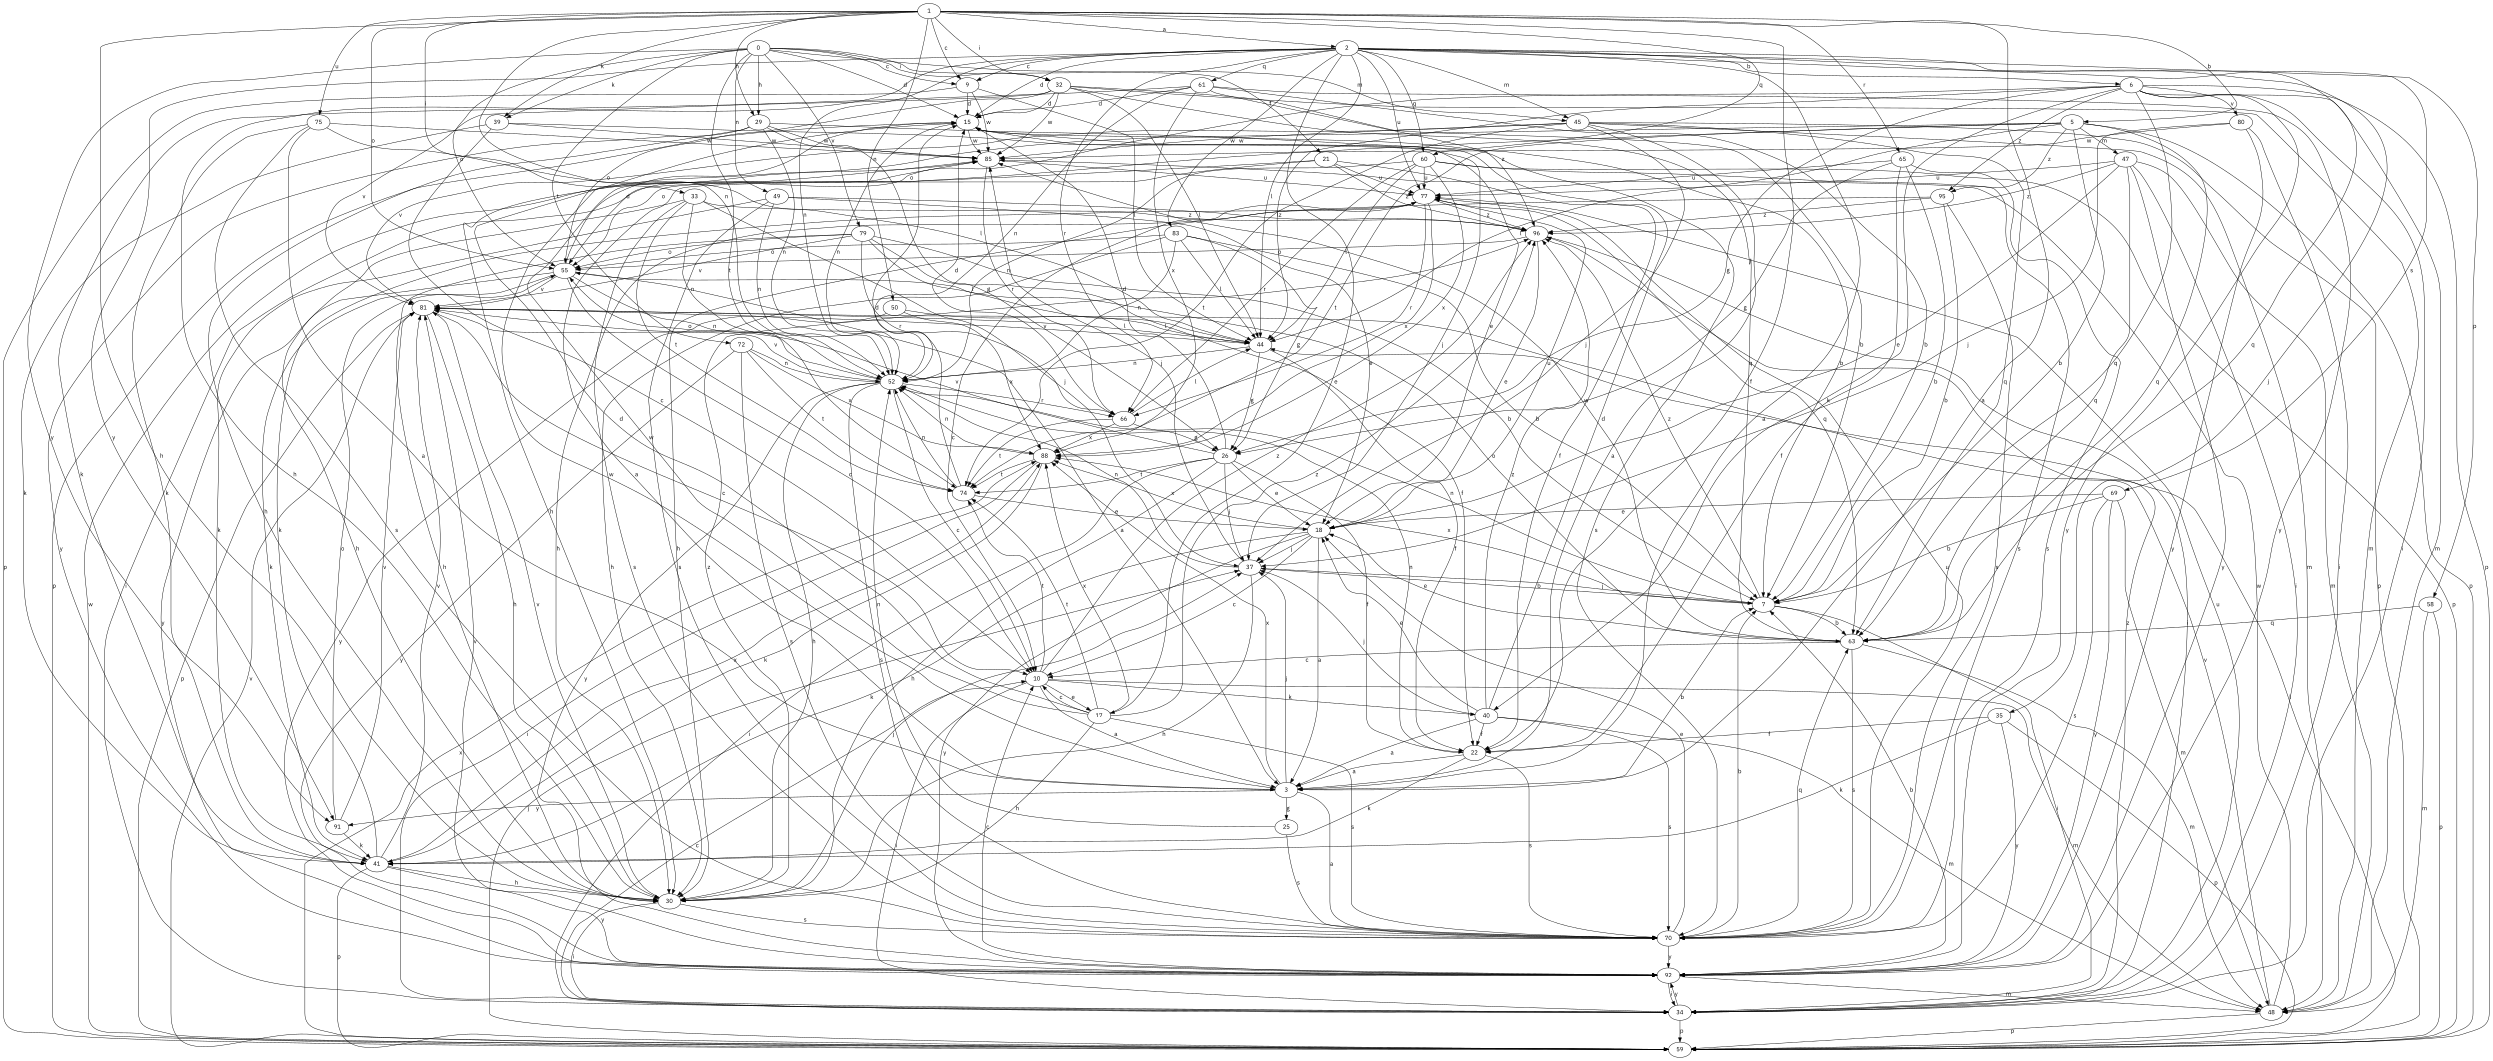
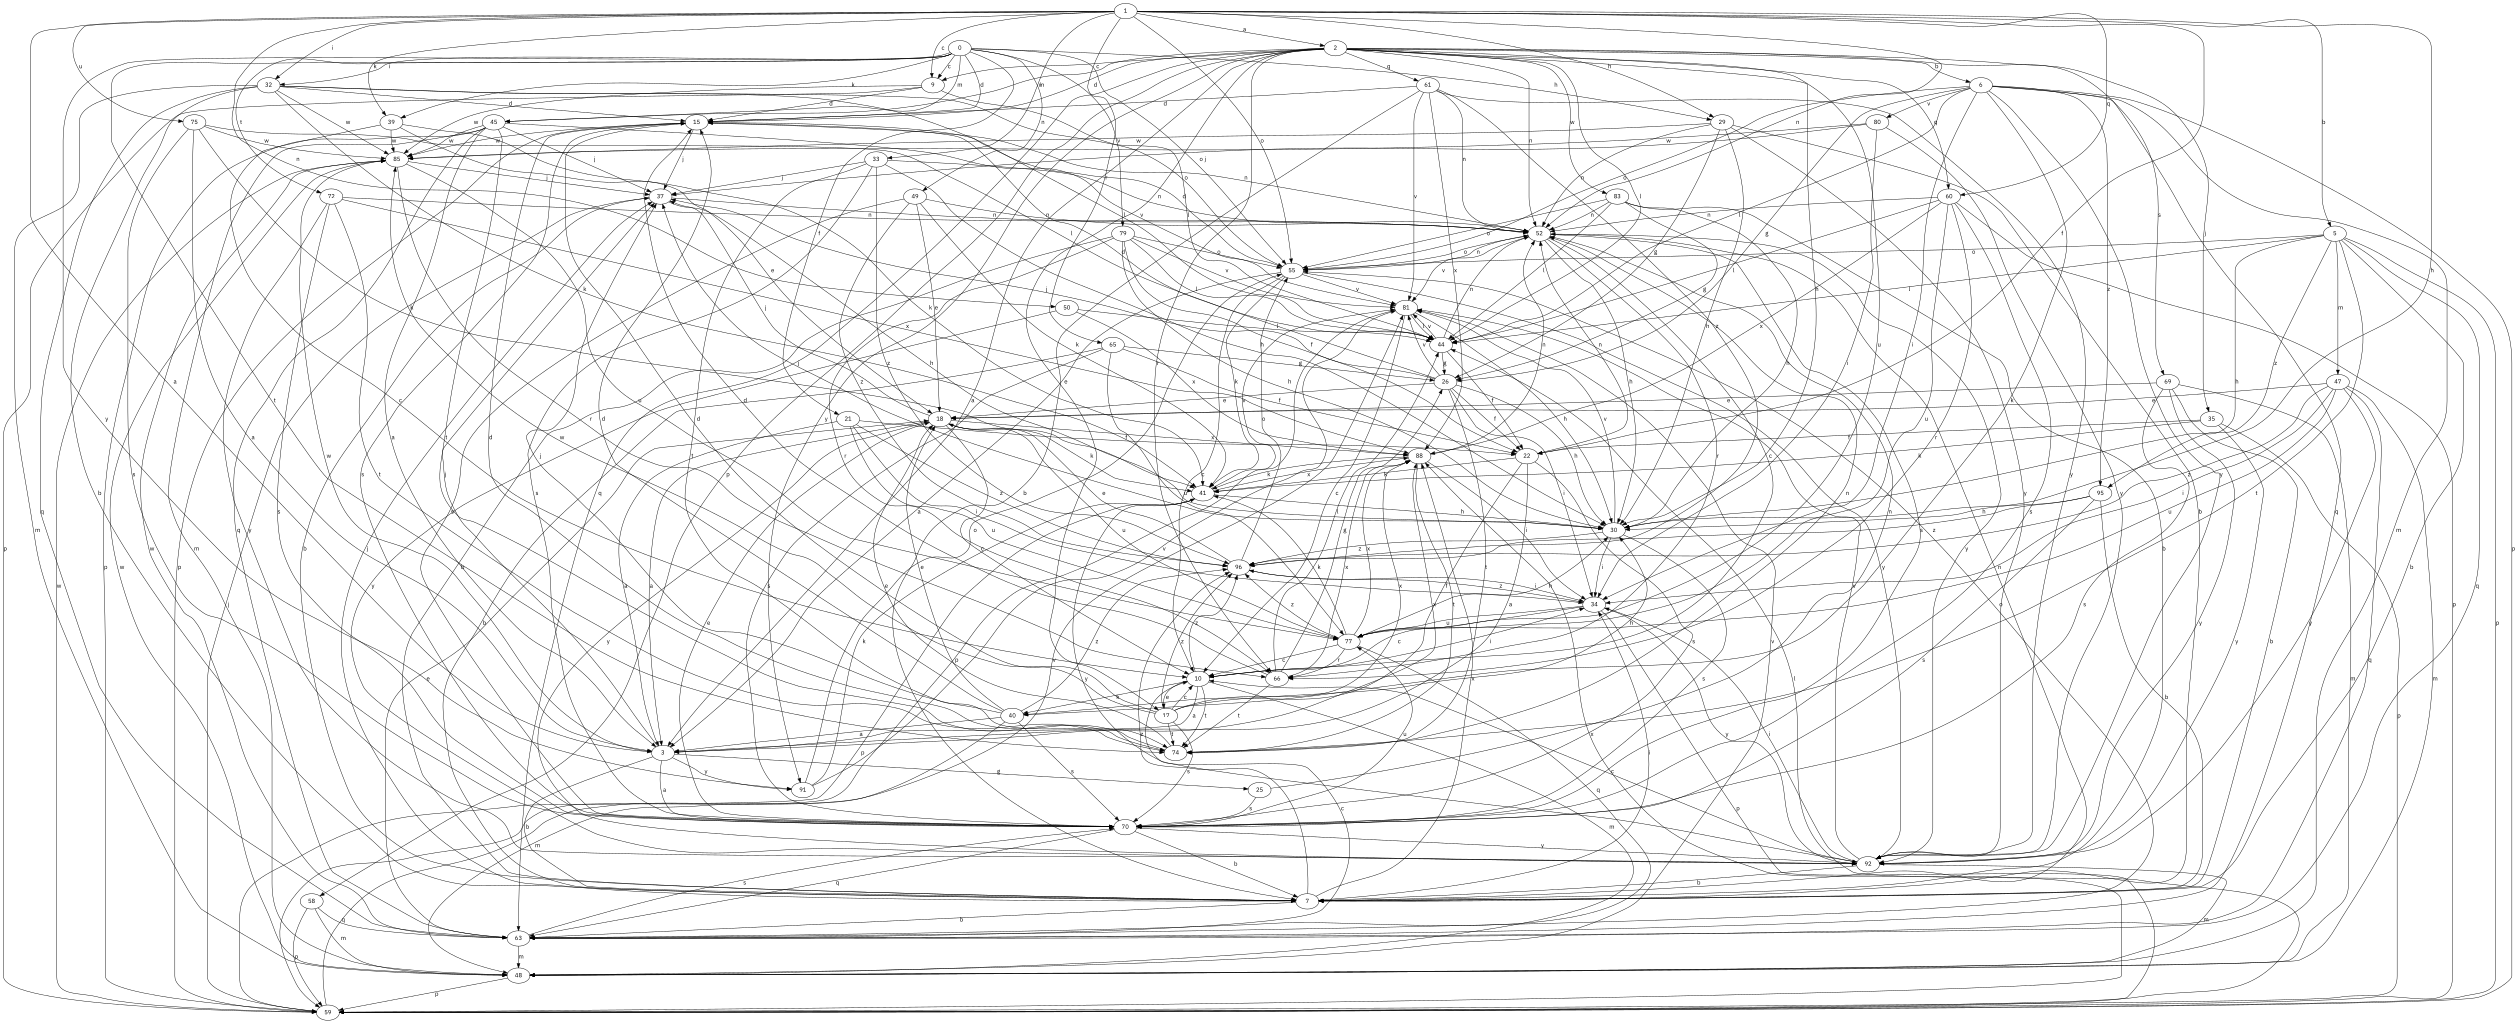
(578, 245) -> (1299, 548)
(1134, 348) -> (526, 178)
(1481, 732) -> (1321, 698)
